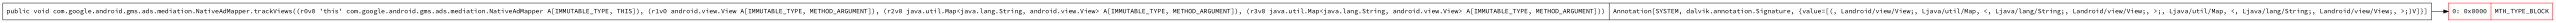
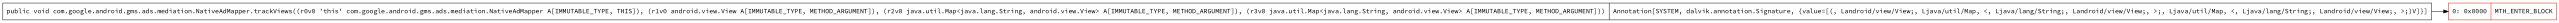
(2522, 11) -> (2524, 11)
